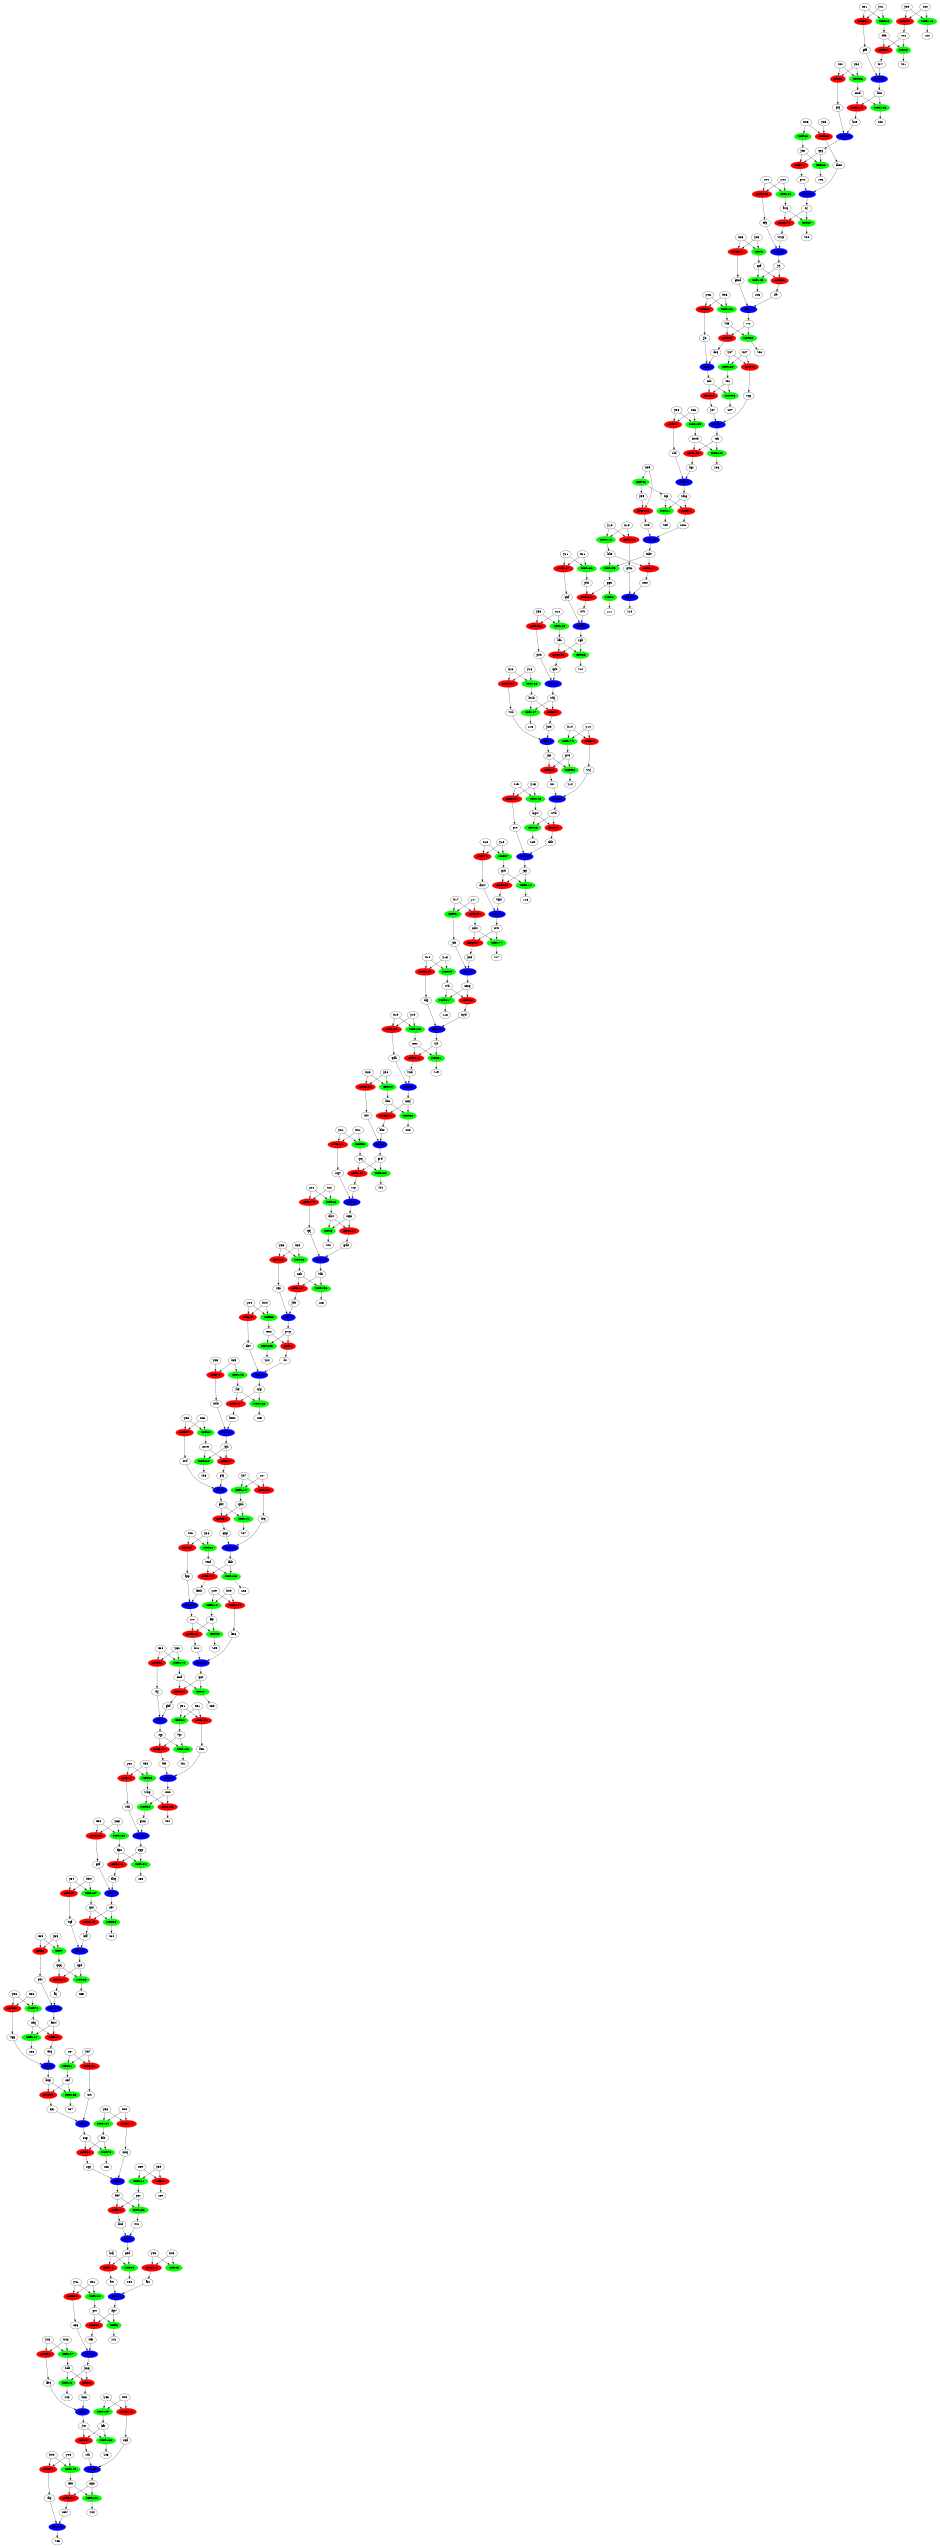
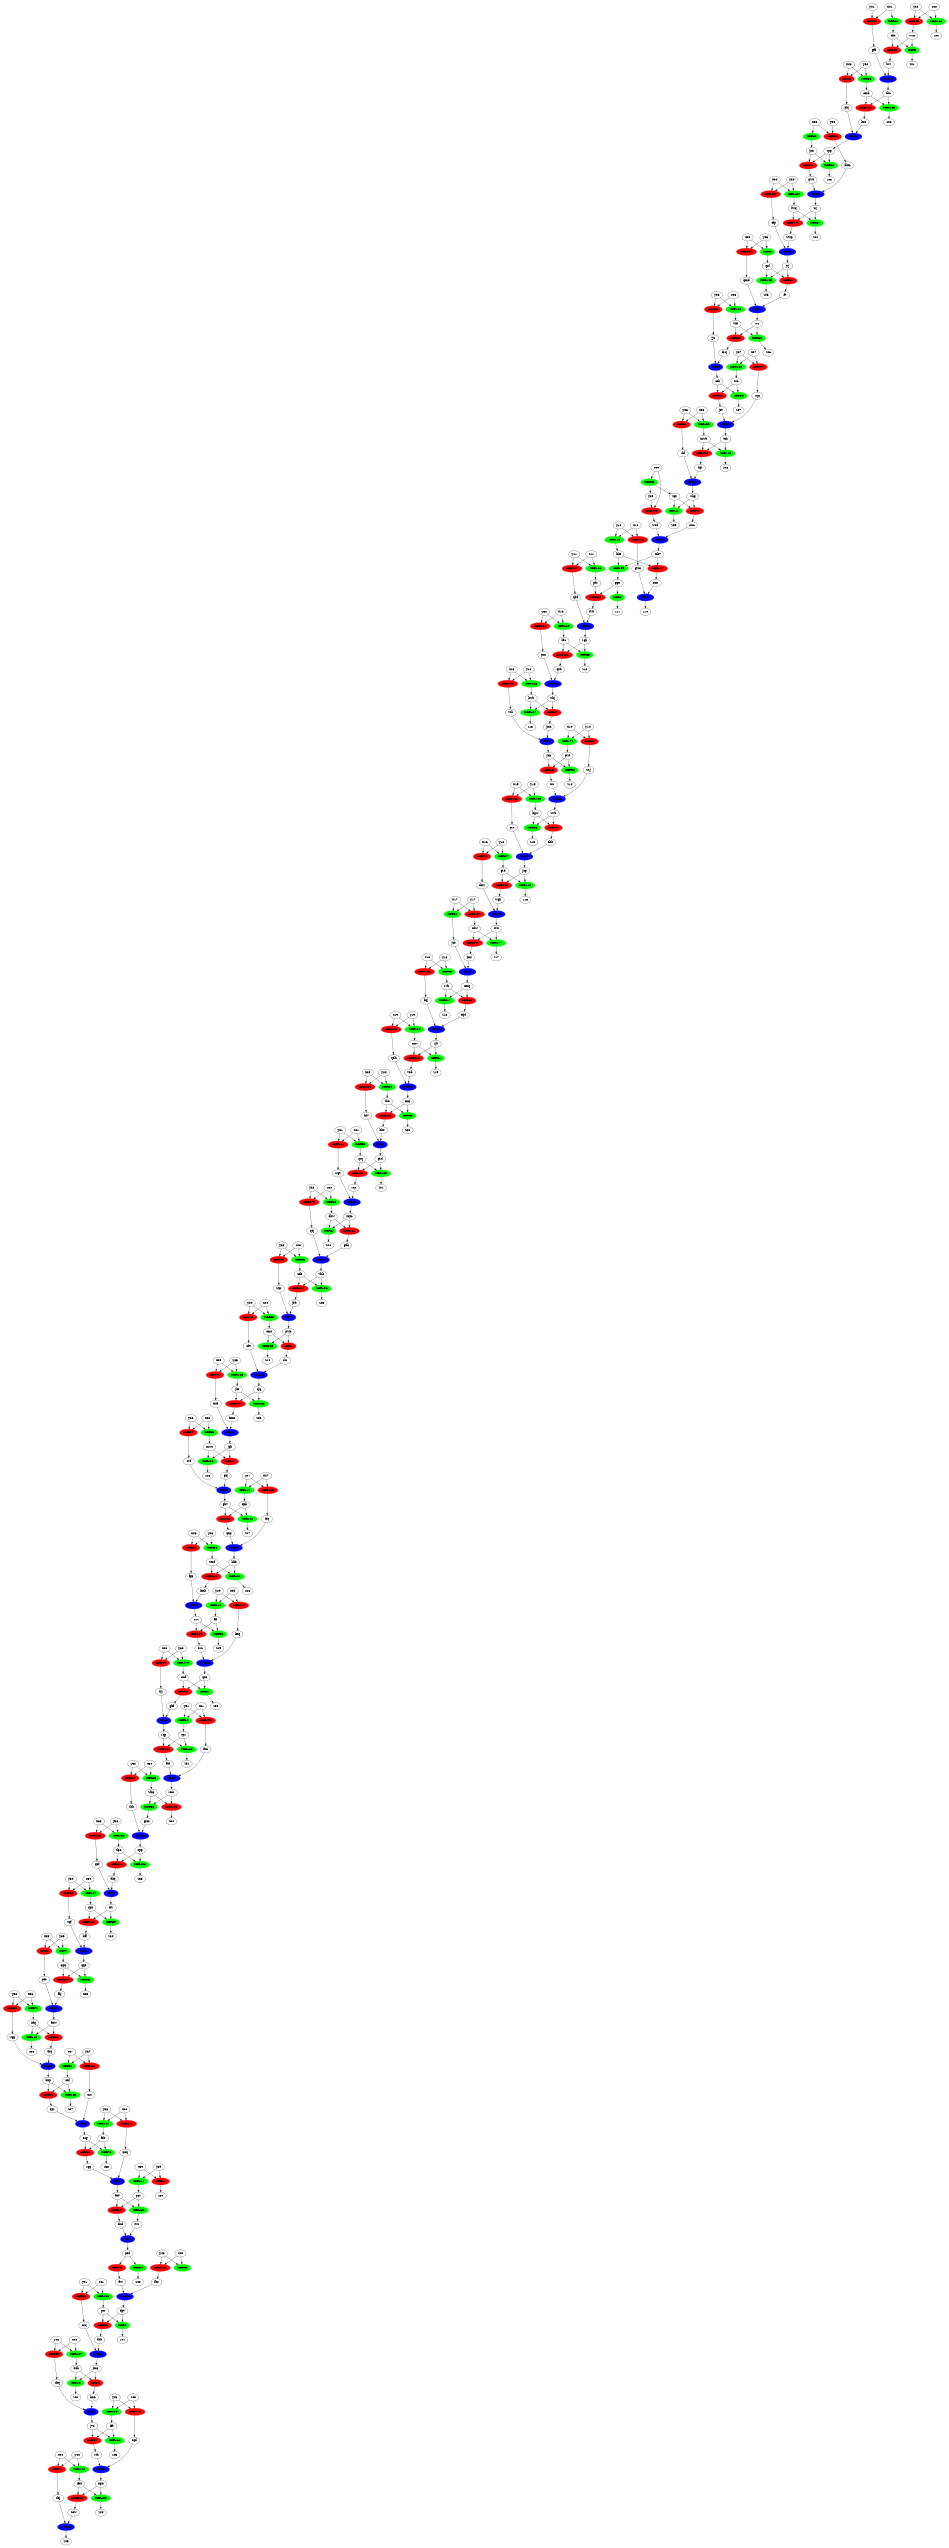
(882, 13) -> none
none -> (236, 1367)
(112, 2253) -> none
